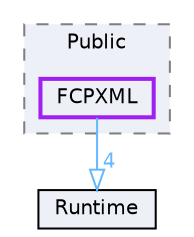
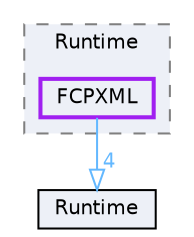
(97, 43) -> (97, 43)
